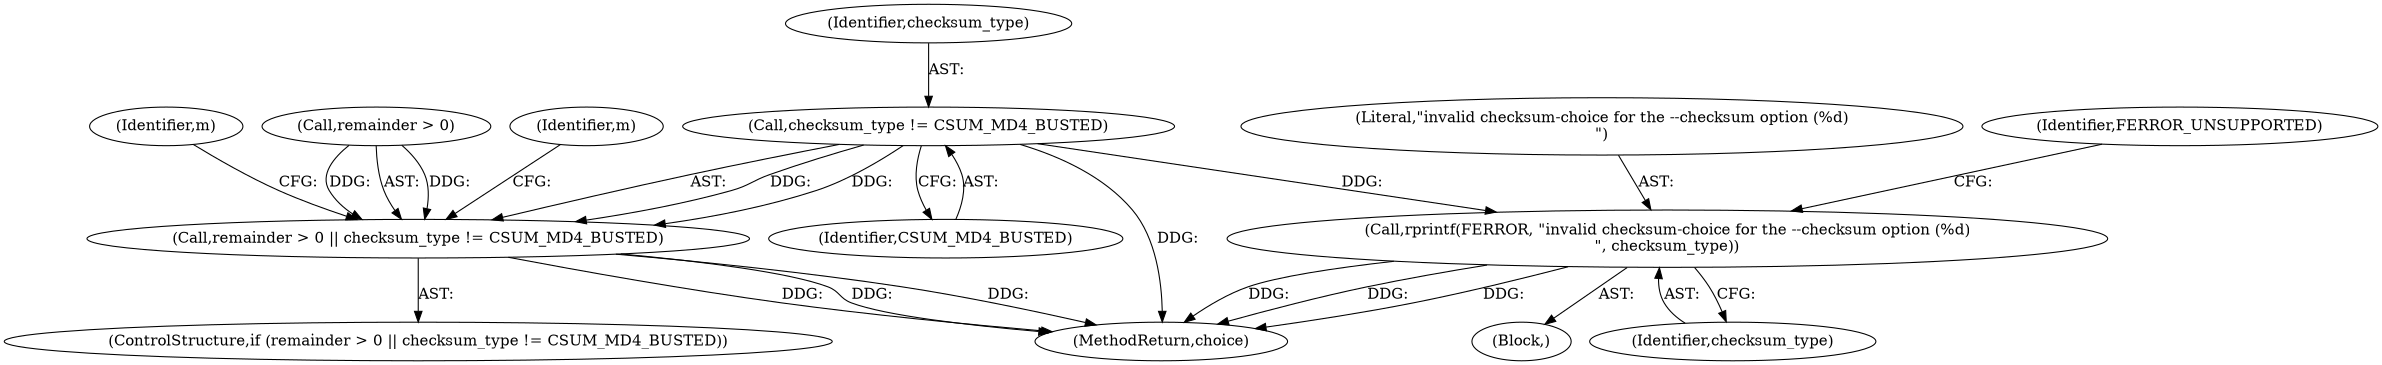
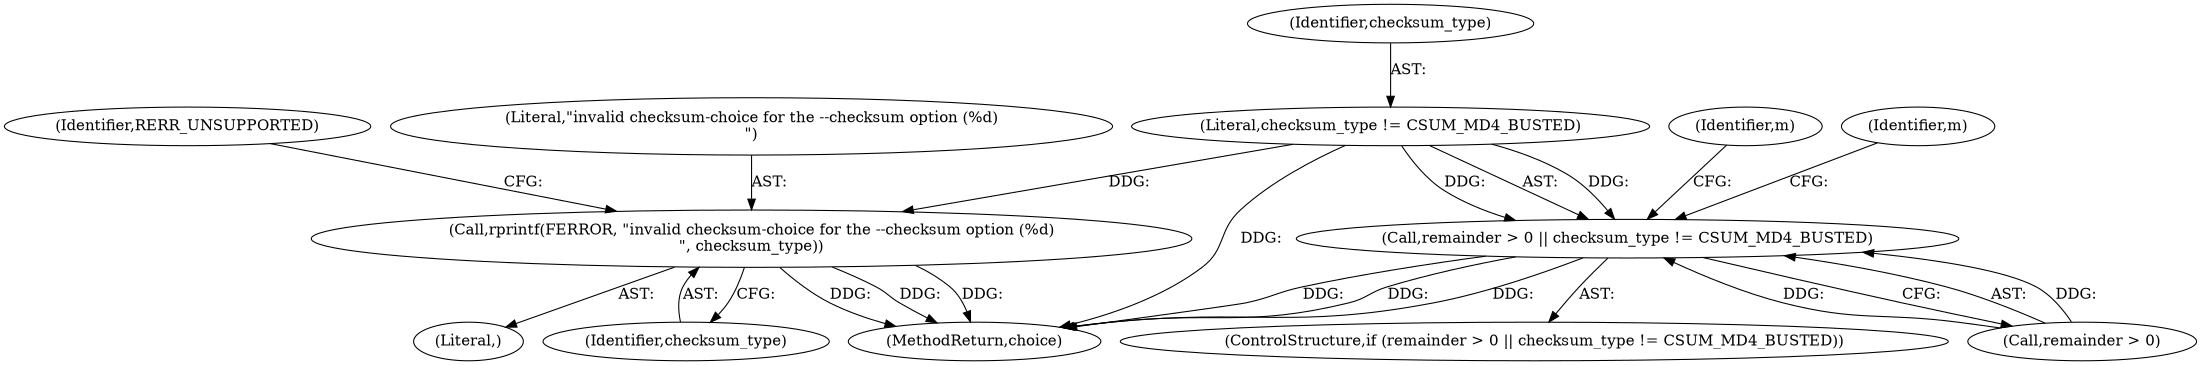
(929, 126) -> (1391, 126)
(2180, 126) -> (188, 126)
(946, 239) -> none
none -> (1852, 292)
(1522, 341) -> (468, 341)
